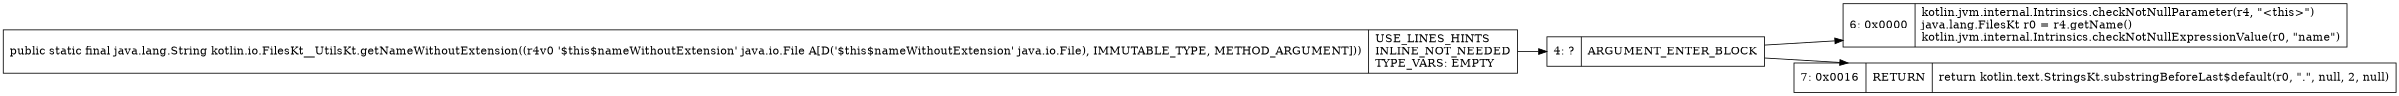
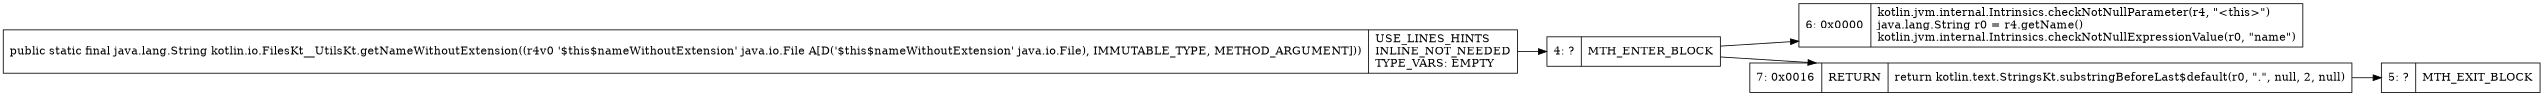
(2027, 25) -> (1981, 25)
(1673, 51) -> (1651, 51)
none -> (2461, 78)
